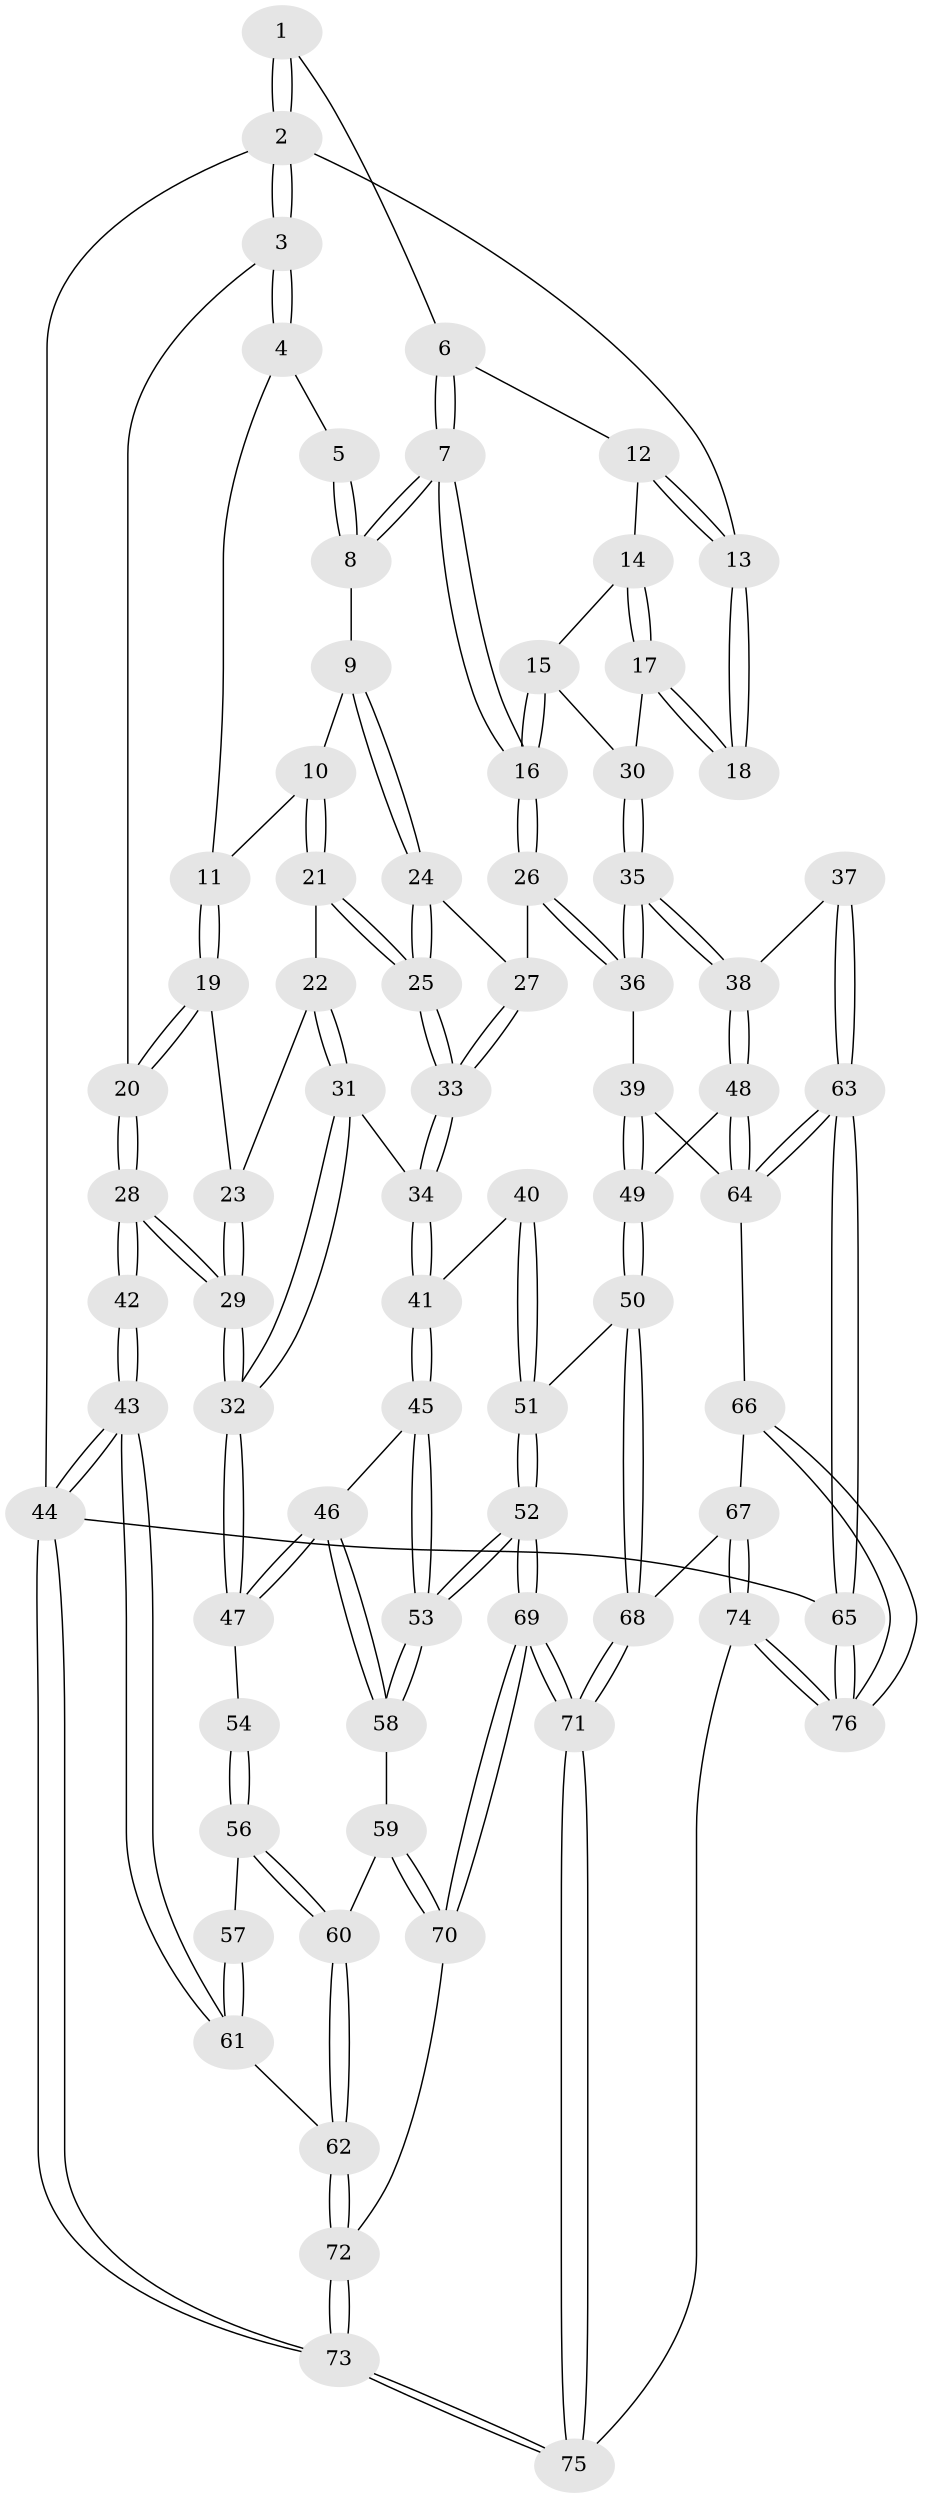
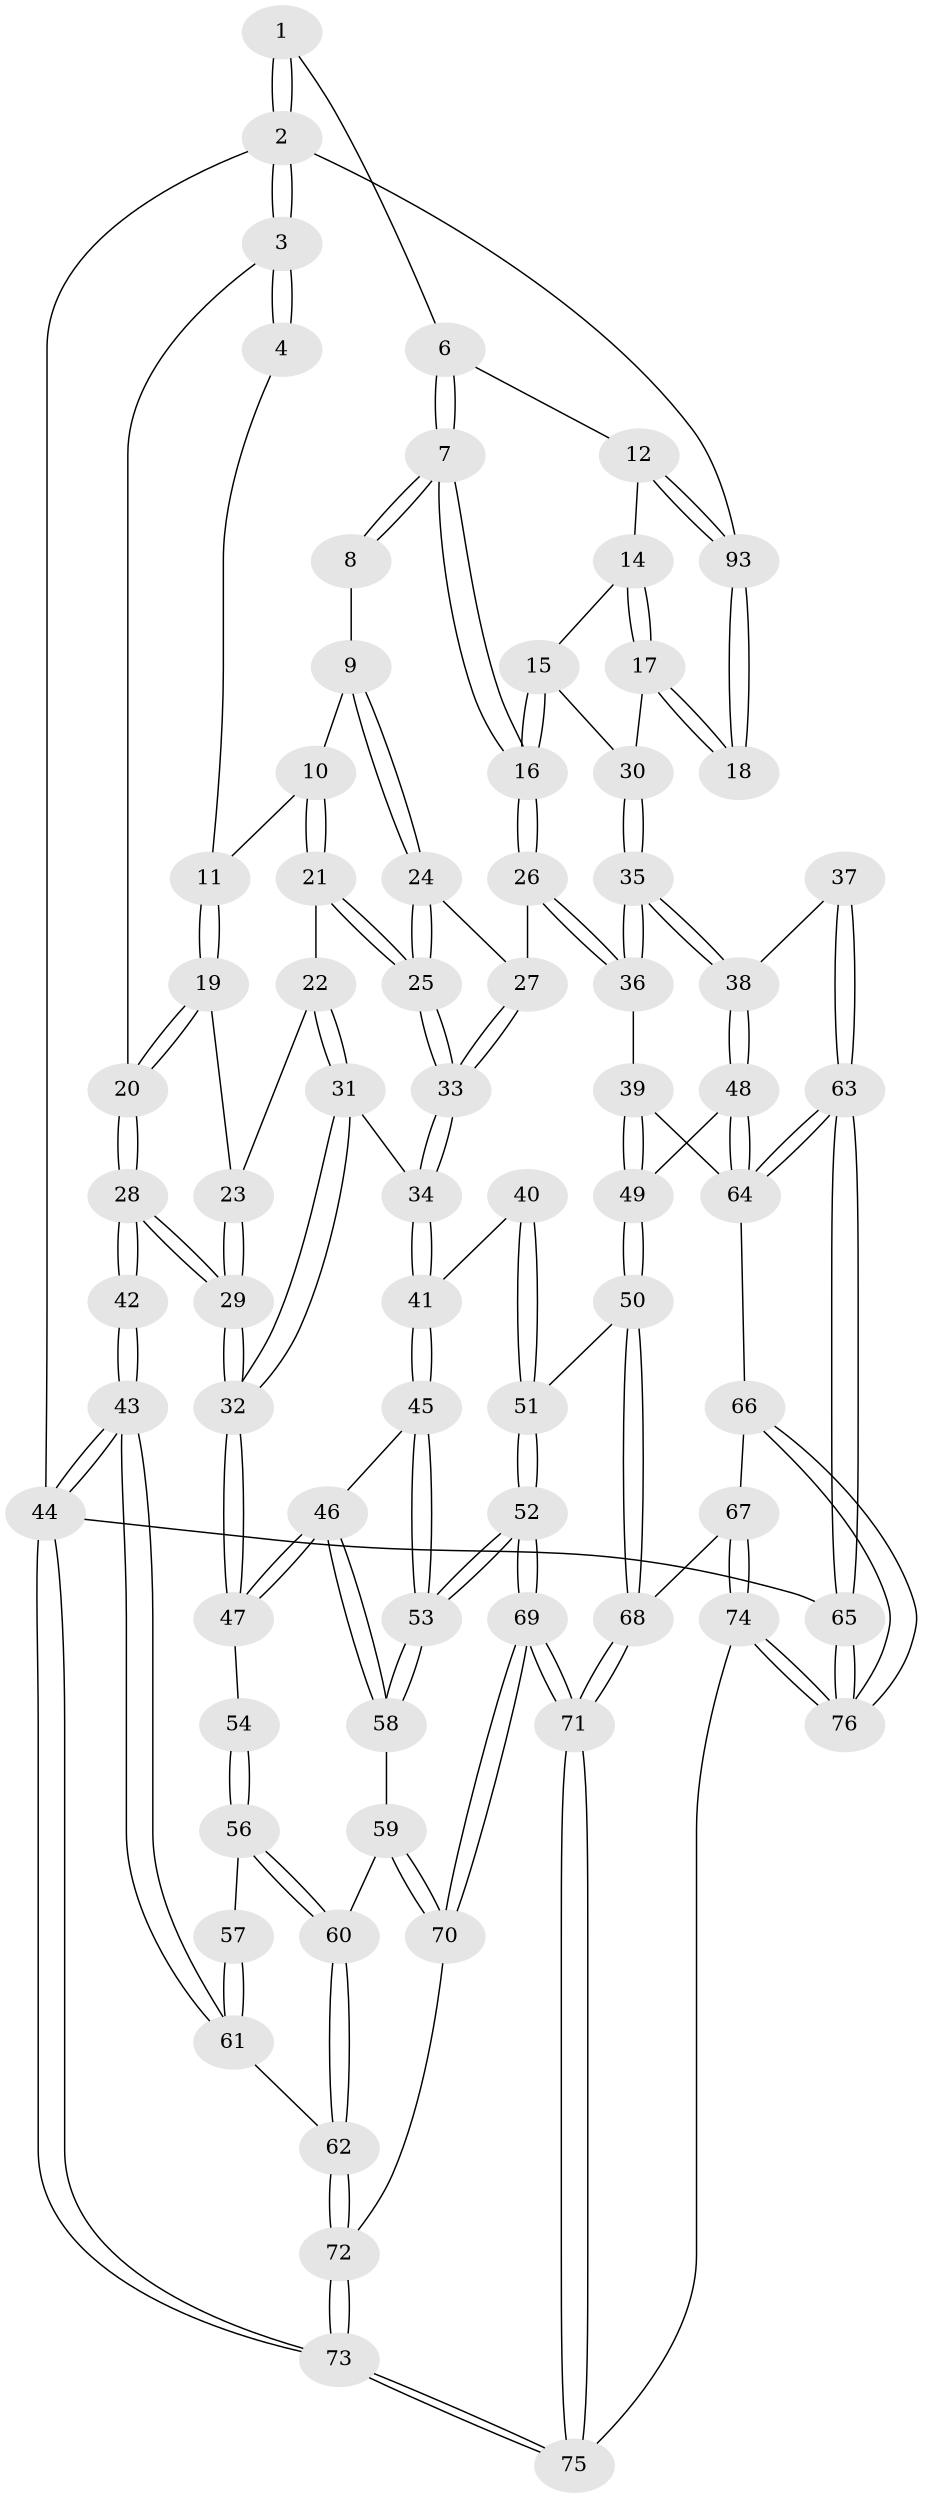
(339, 456) -> none
(739, 561) -> (739, 561)
